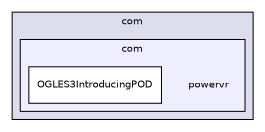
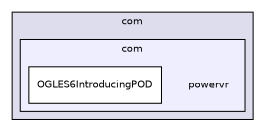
(95, 85) -> (95, 85)
